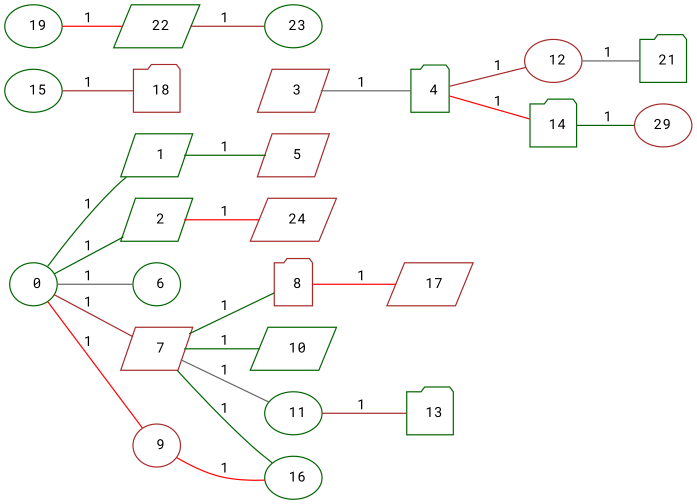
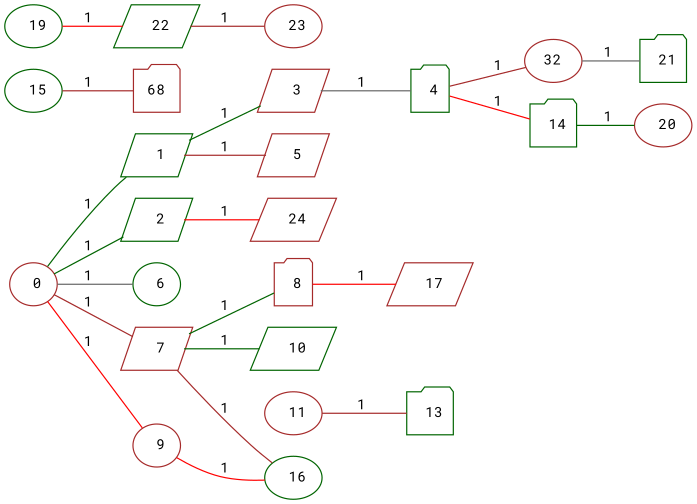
(293, 26) -> (293, 26)
(553, 61) -> (553, 61)
(157, 91) -> (157, 91)
none -> (225, 123)
(663, 125) -> (663, 125)
(225, 155) -> (225, 155)
(33, 284) -> (33, 284)
(225, 381) -> none
(293, 413) -> (293, 413)
(223, 418) -> (223, 418)
